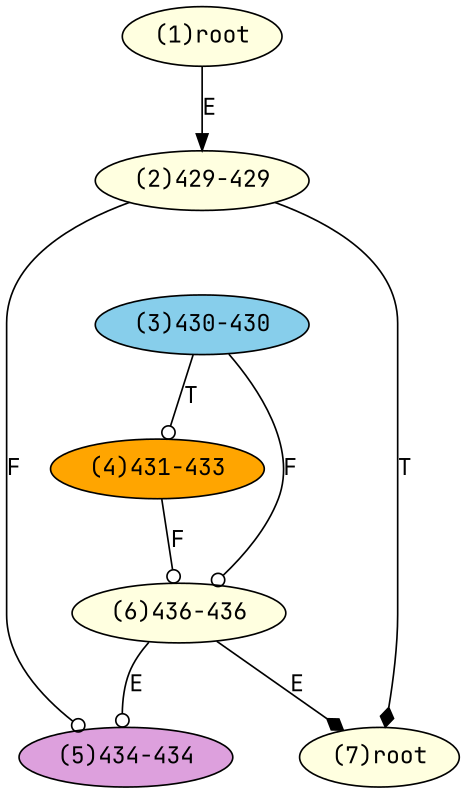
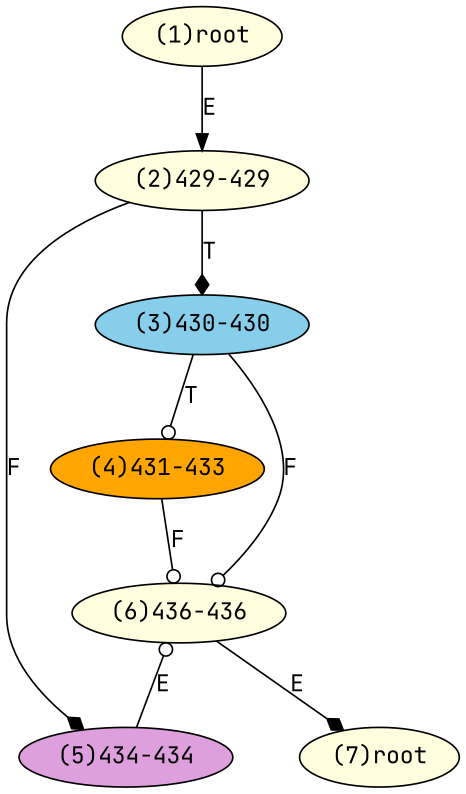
(398, 424) -> (202, 243)
(7, 442) -> (7, 442)
(128, 675) -> (150, 692)
